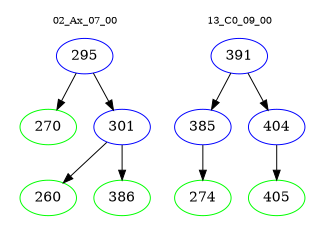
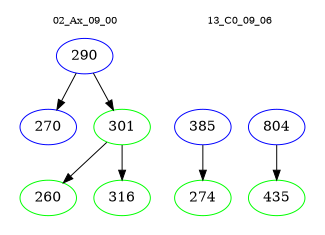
(85, 21) -> (85, 21)
(240, 21) -> (240, 21)
(85, 56) -> (85, 56)
(239, 56) -> none
(48, 127) -> (48, 127)
(122, 127) -> (122, 127)
(277, 127) -> (277, 127)
(122, 198) -> (122, 198)
(277, 198) -> (277, 198)
